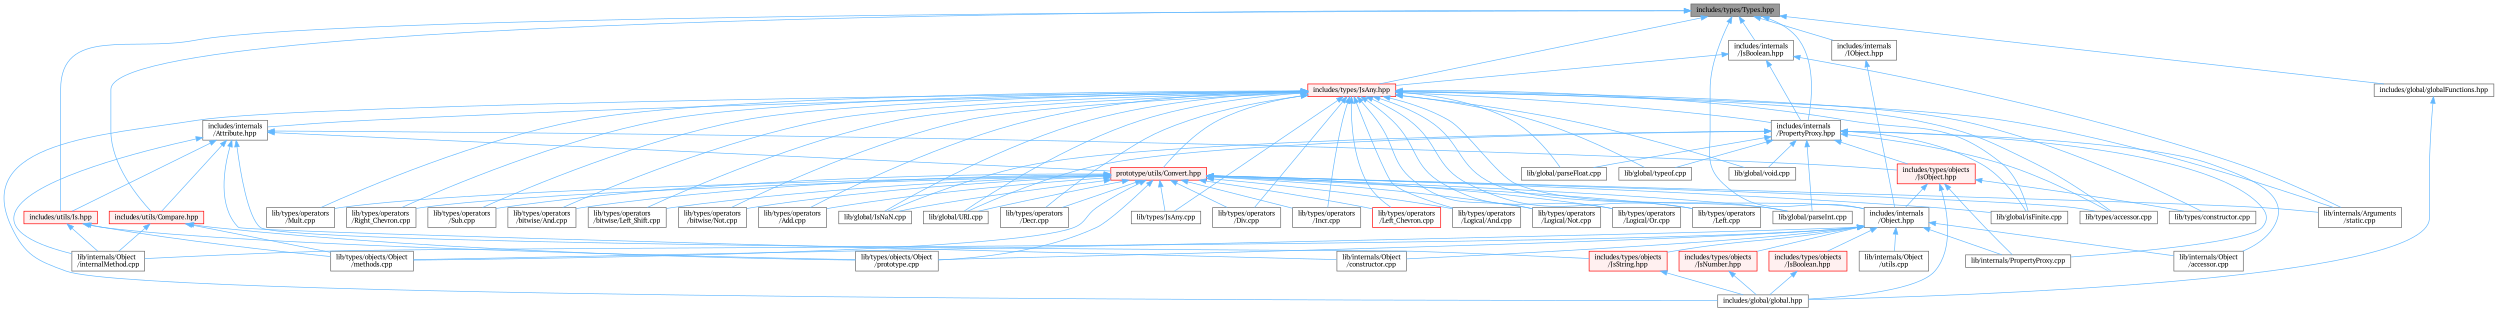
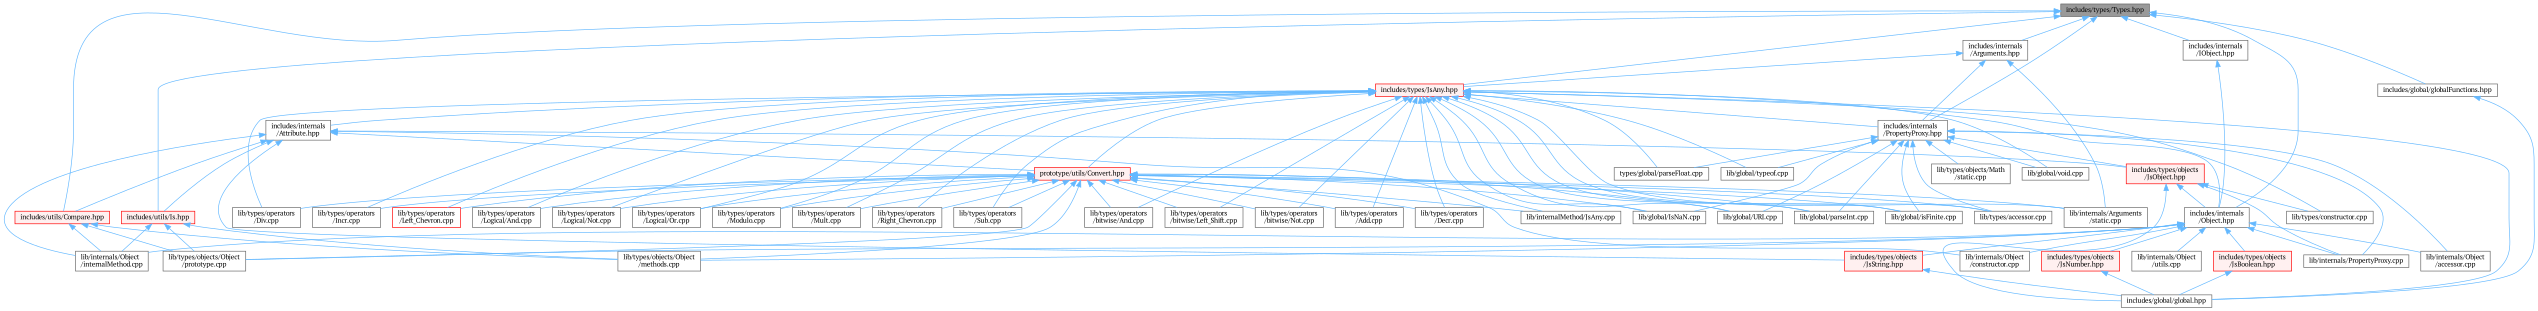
(1761, 50) -> (1995, 50)
(1564, 174) -> (1662, 174)
none -> (1971, 174)
(1166, 218) -> (1571, 218)
(1727, 218) -> (747, 218)
